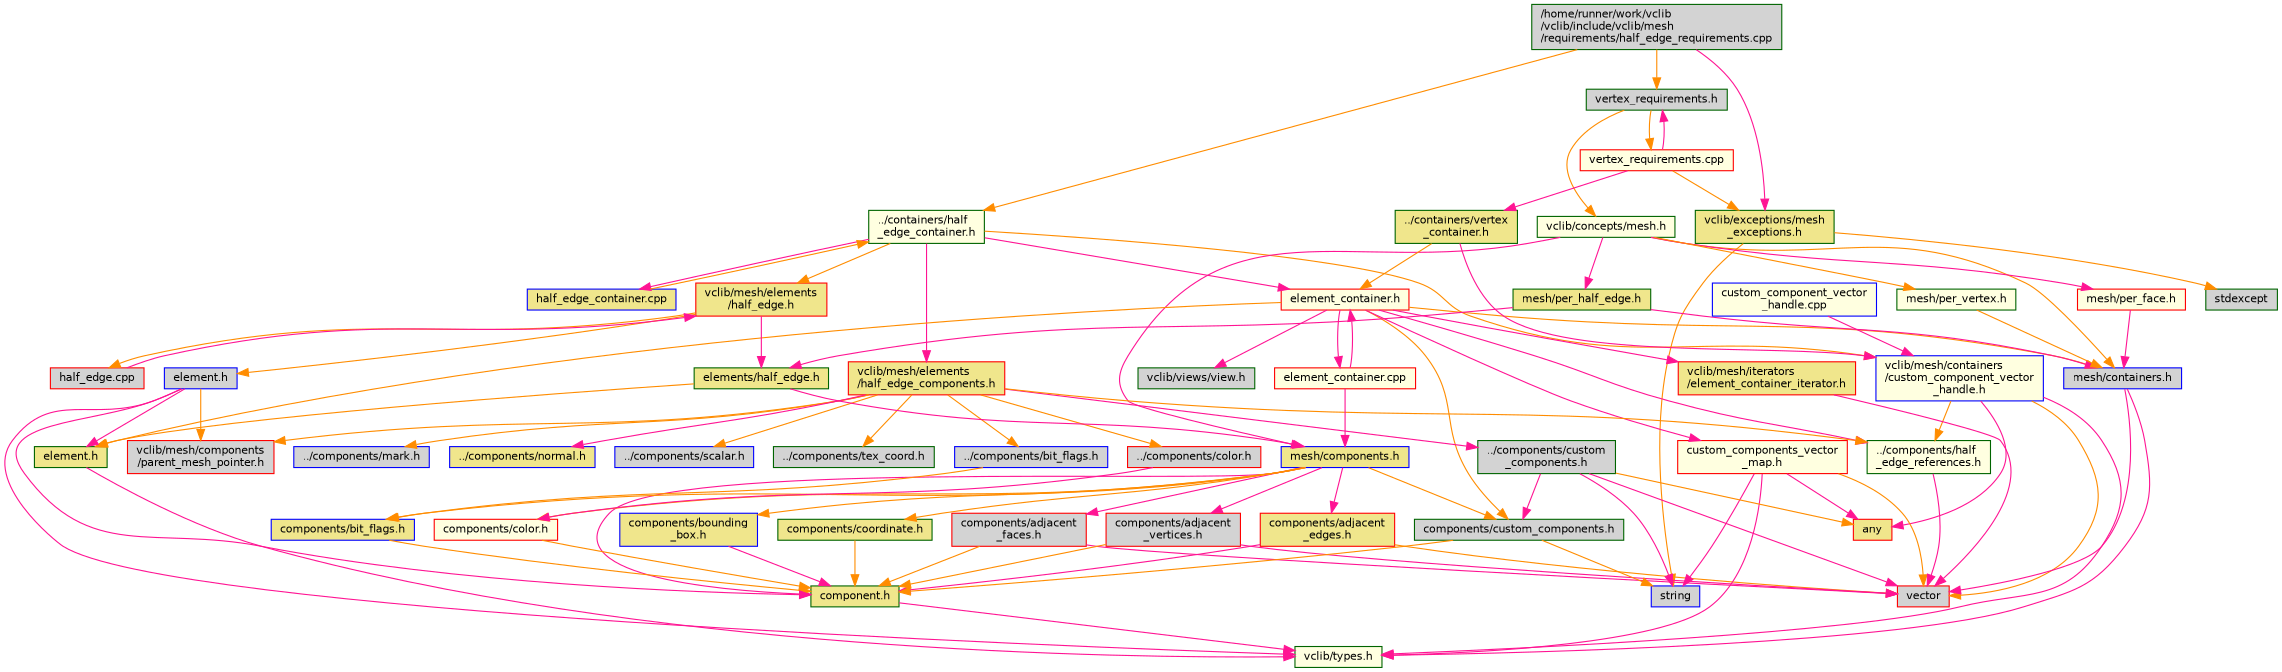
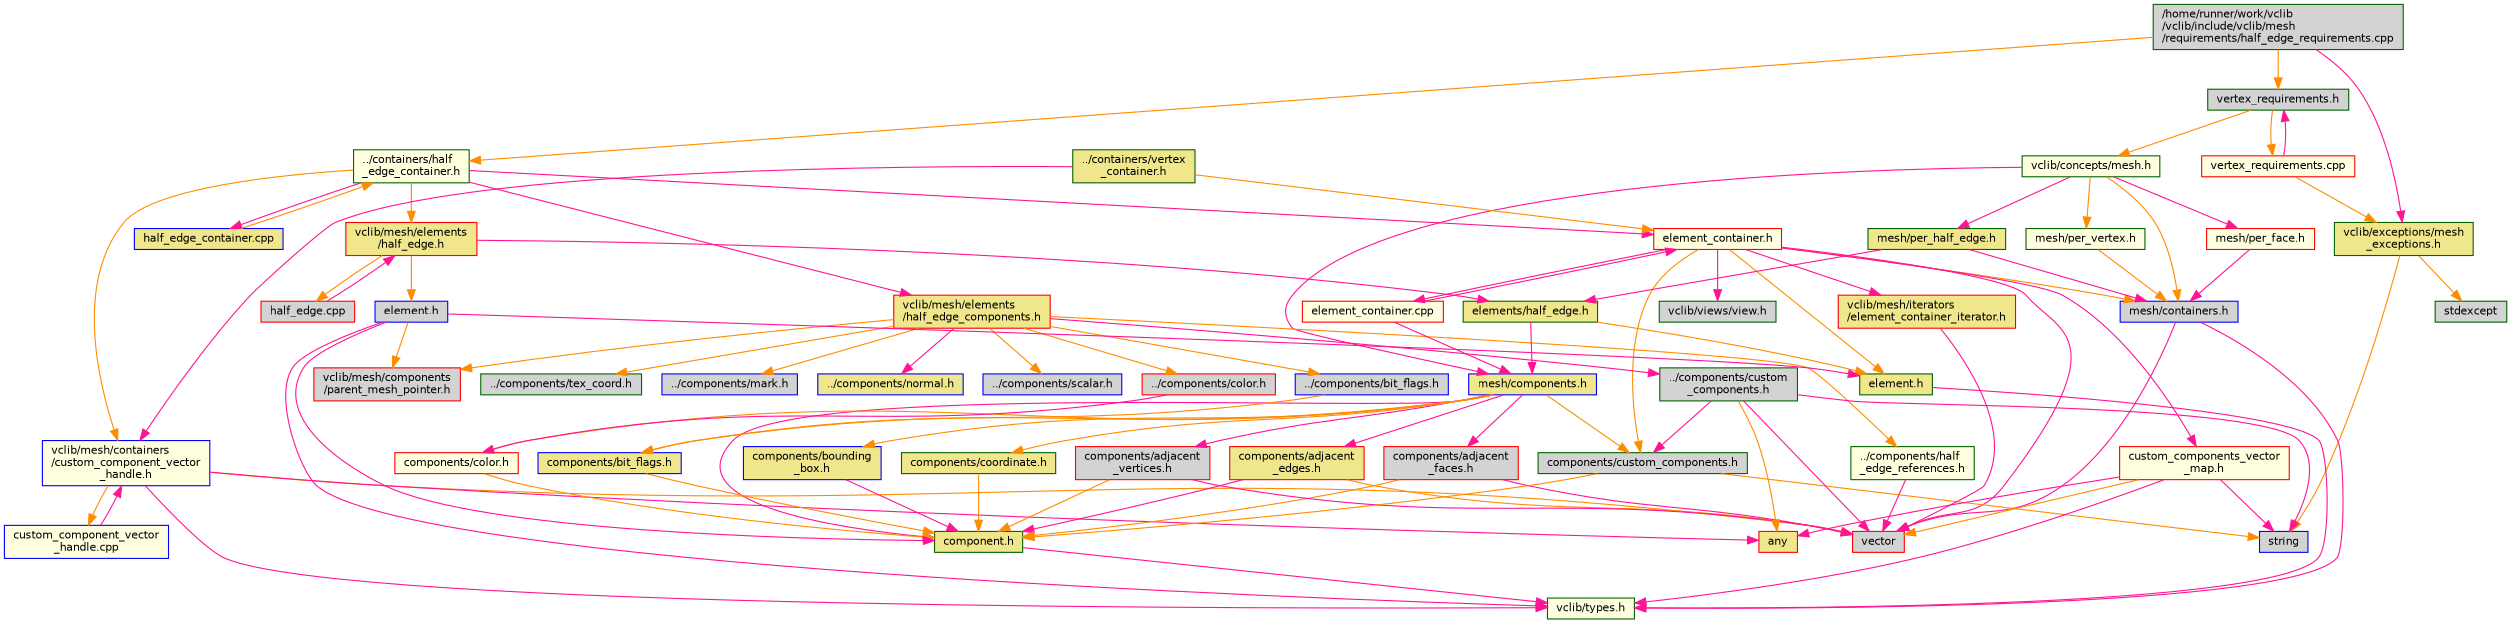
(1566, 191) -> none
(1615, 384) -> (2056, 324)
(1945, 415) -> (100, 500)
